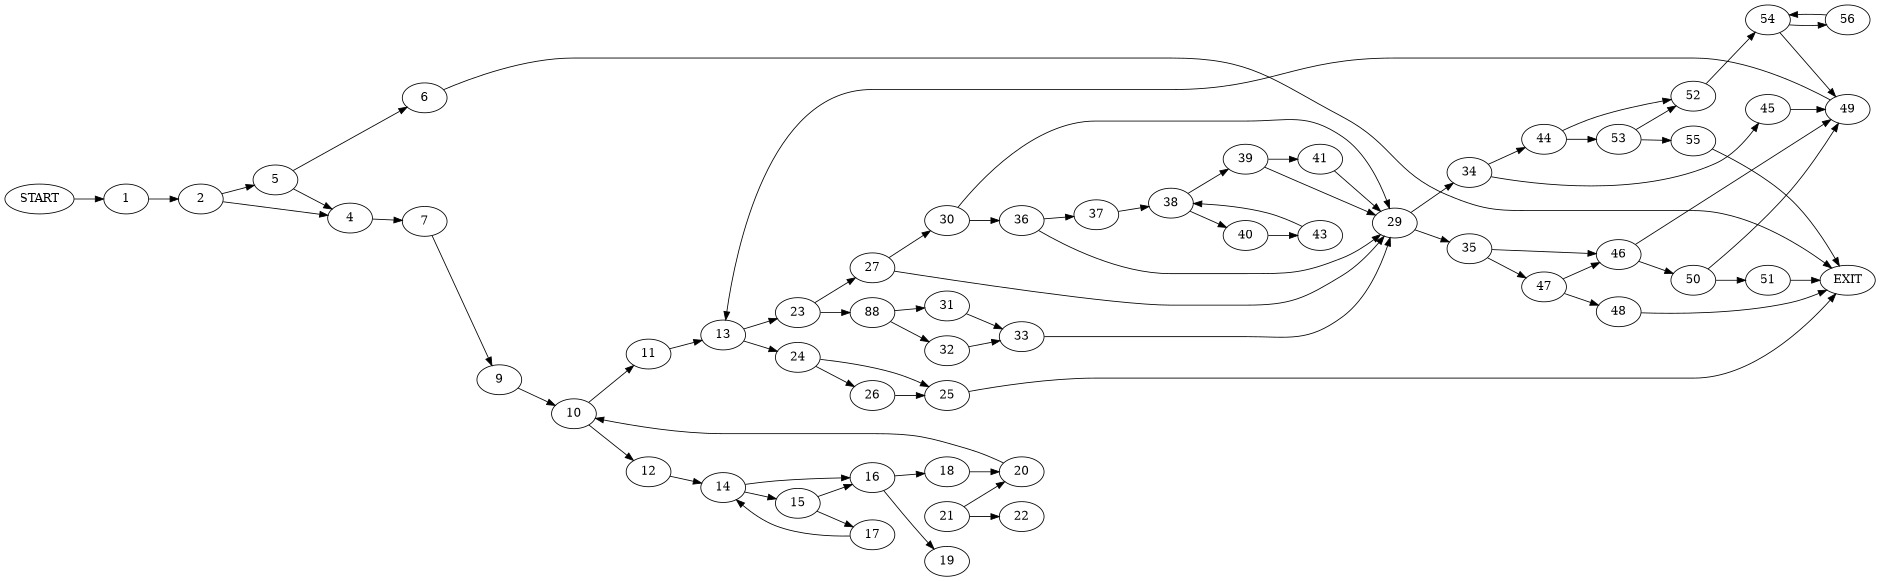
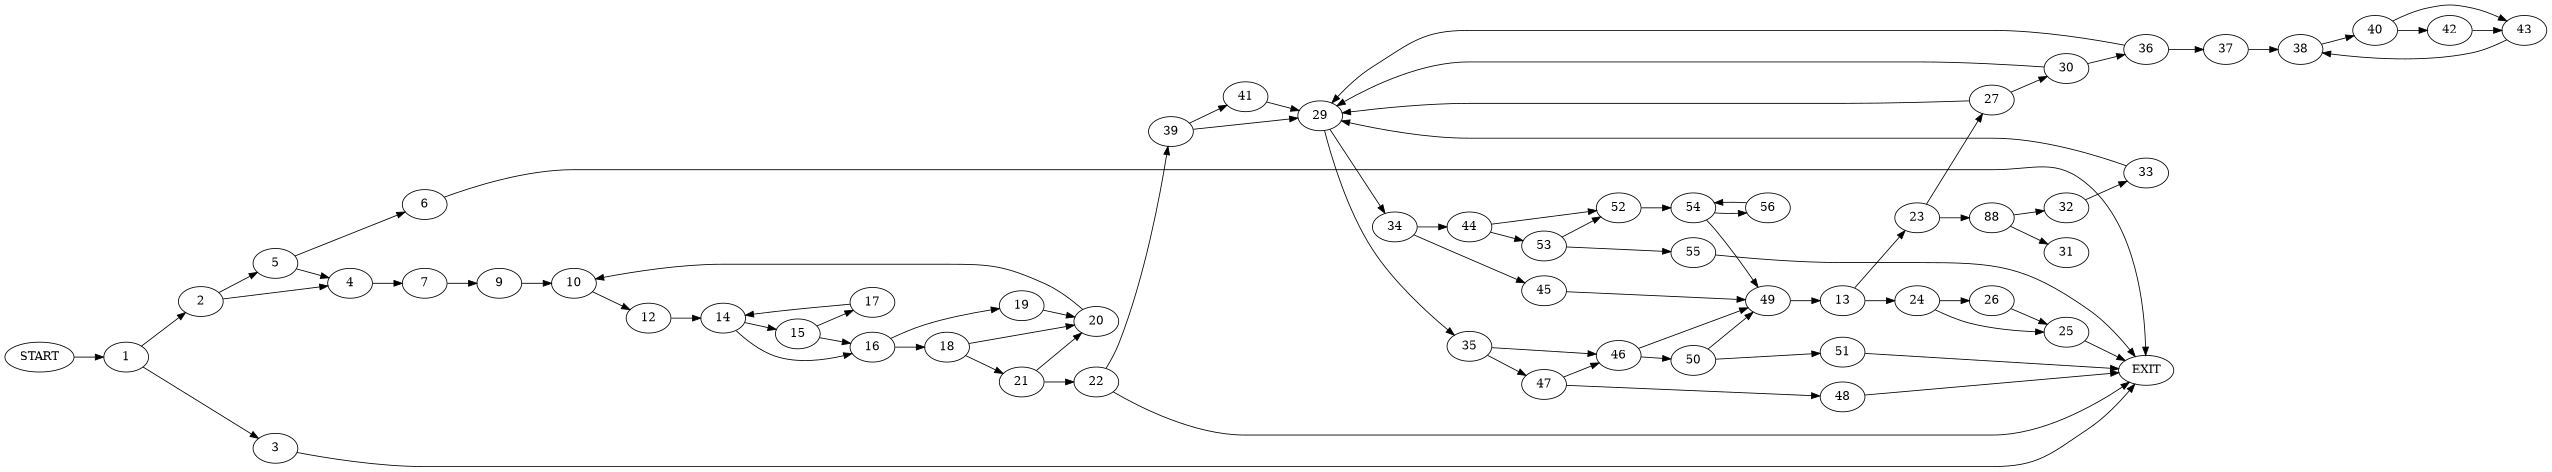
none -> (2450, 30)
(1205, 183) -> (1144, 264)
none -> (1055, 313)
(980, 320) -> none
(649, 354) -> none
none -> (981, 363)
none -> (1619, 435)
none -> (275, 448)
